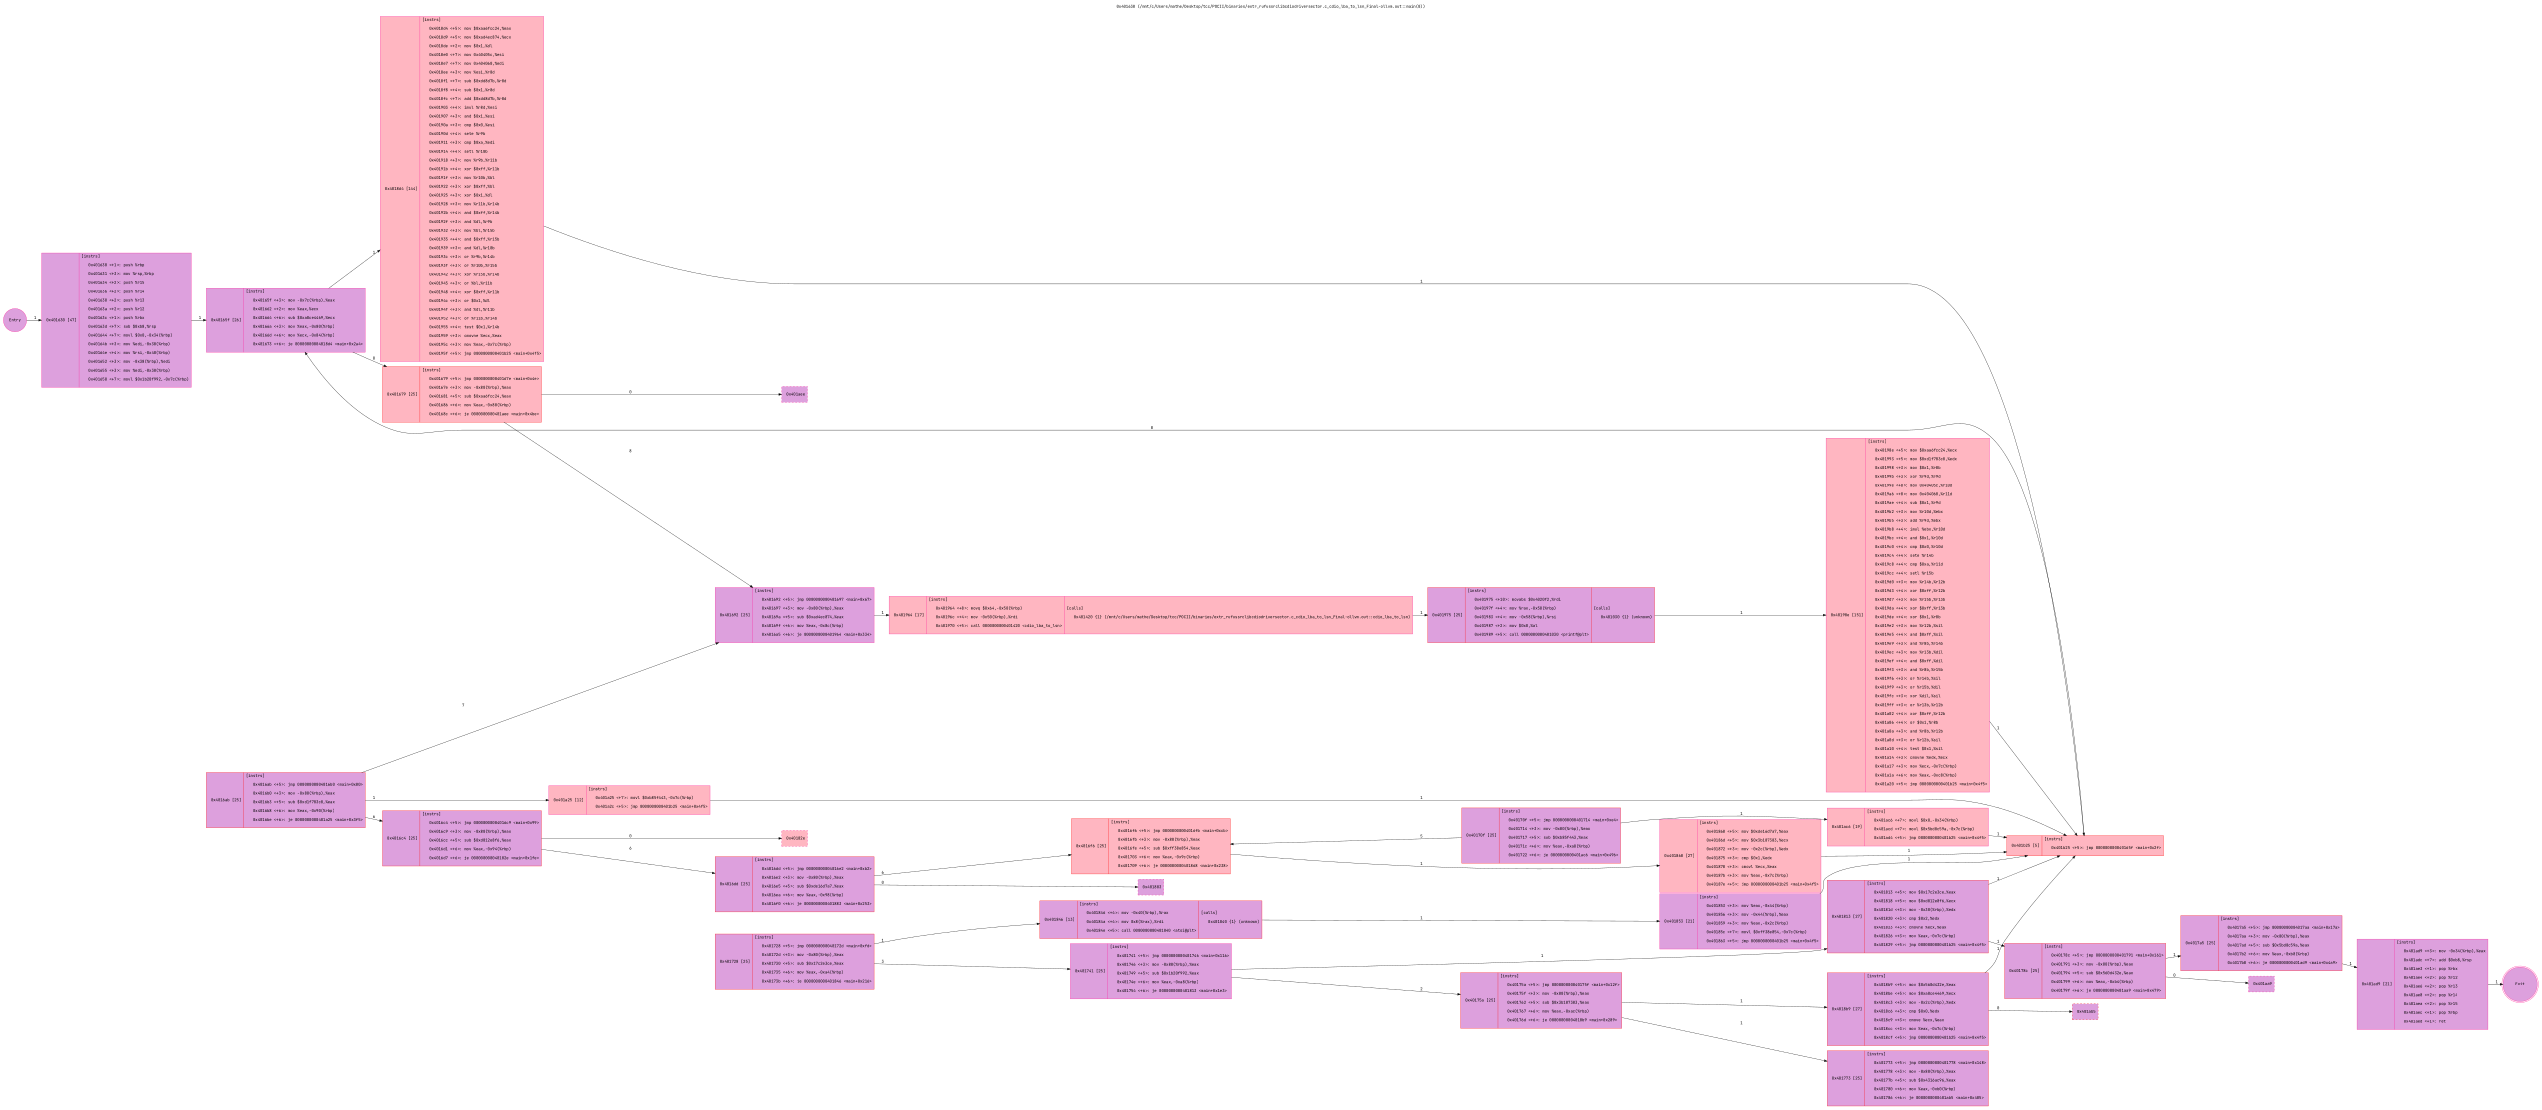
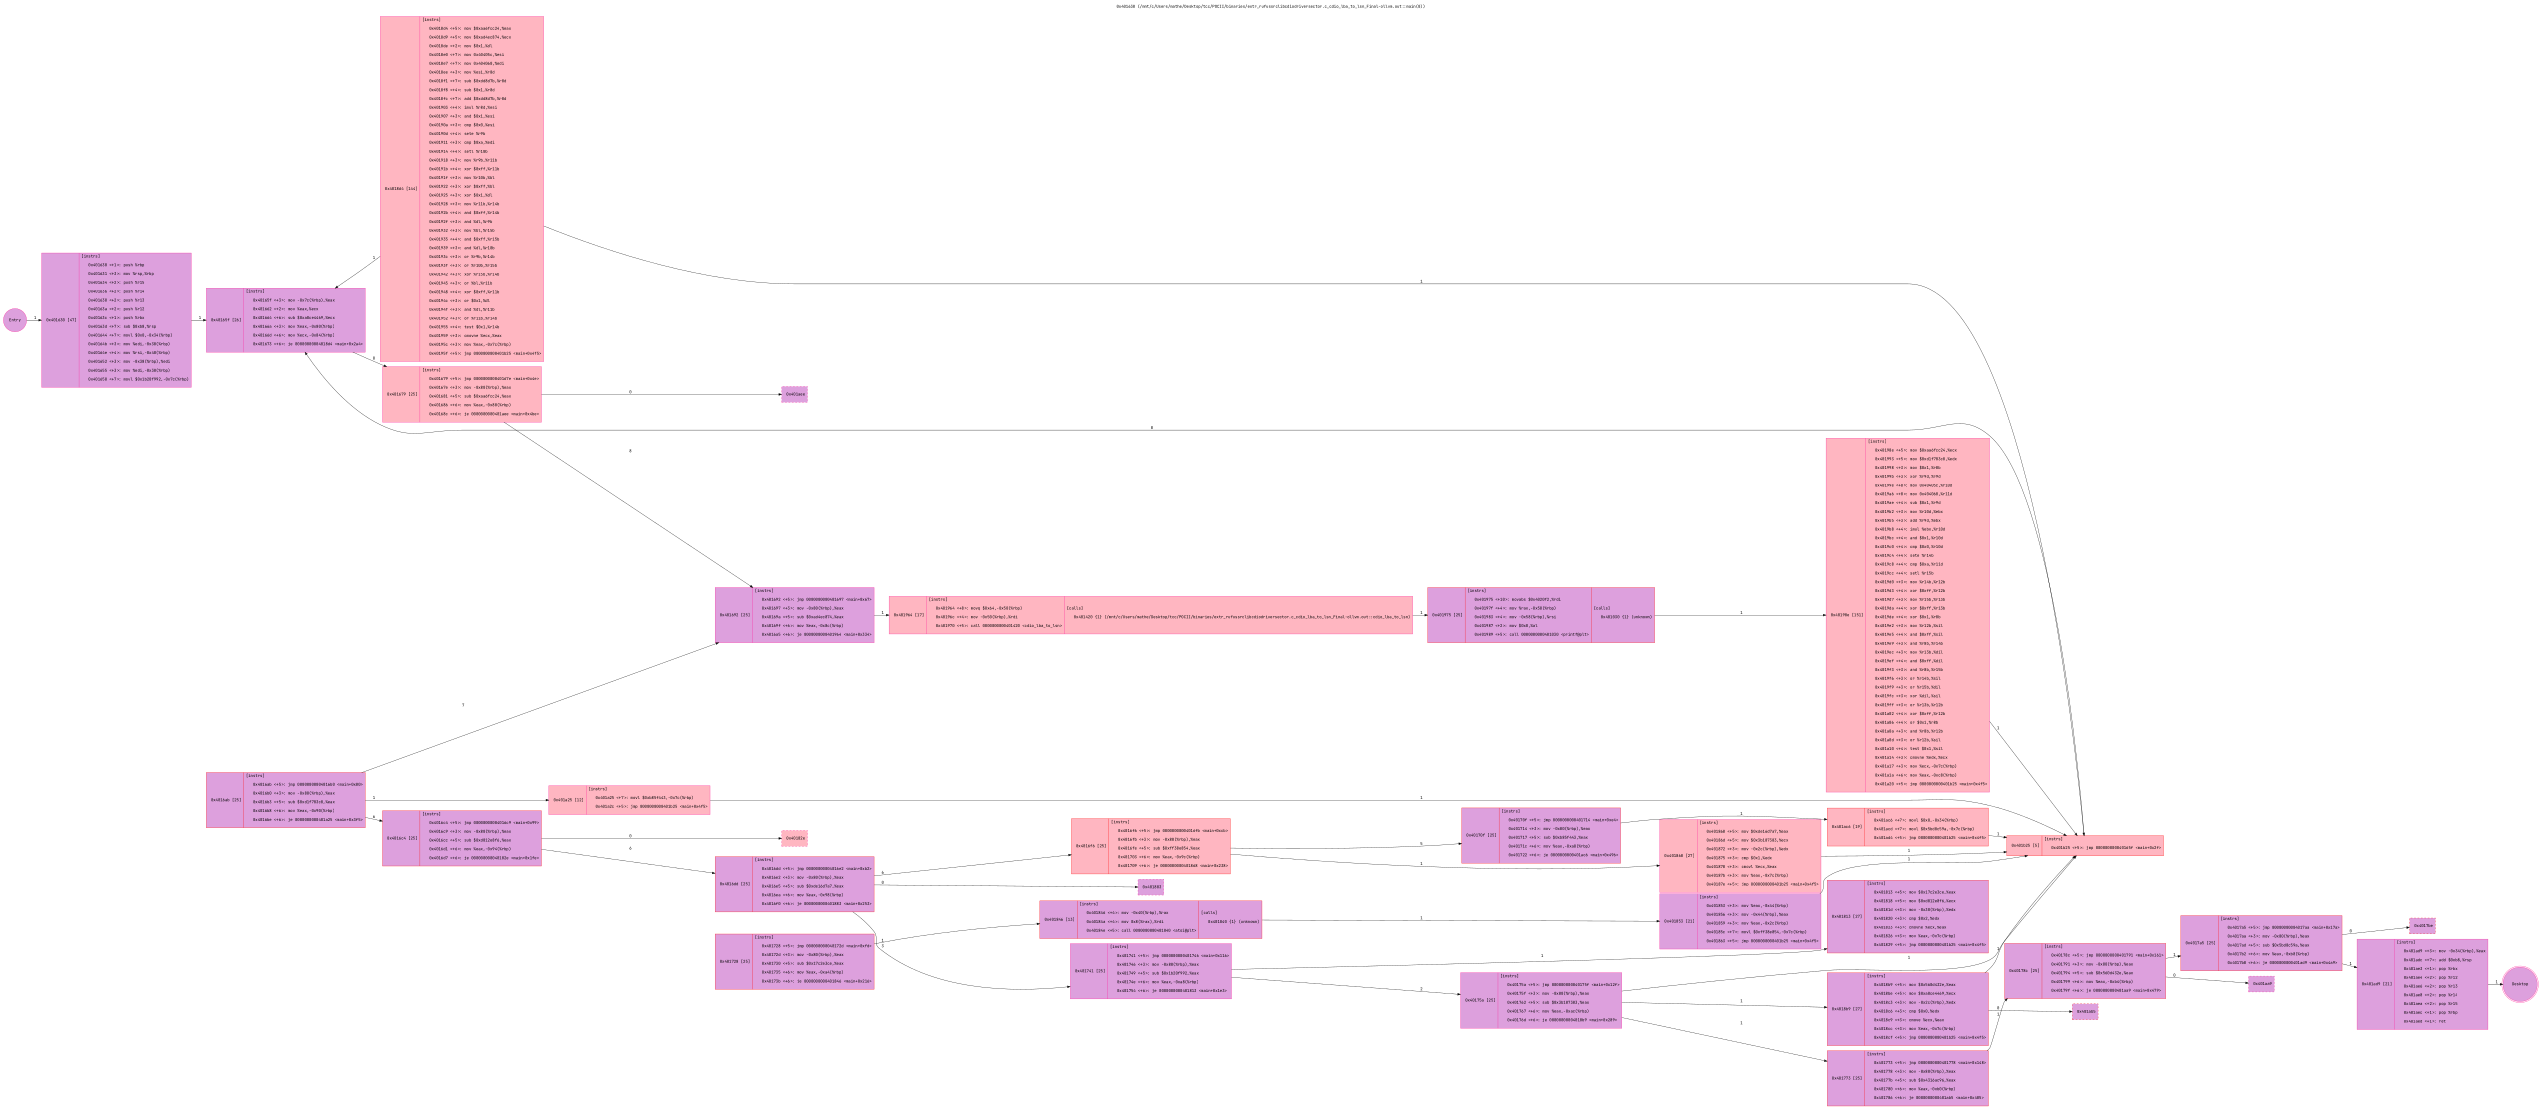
(353, 270) -> (359, 272)
(462, 394) -> (462, 394)
(1908, 827) -> (1908, 827)
(1347, 841) -> (1345, 848)
(2023, 871) -> (1872, 970)
none -> (2422, 926)
(1995, 943) -> (1997, 1026)
(971, 966) -> (946, 981)
(2520, 984) -> (2520, 984)
(1541, 1000) -> (1541, 1000)
